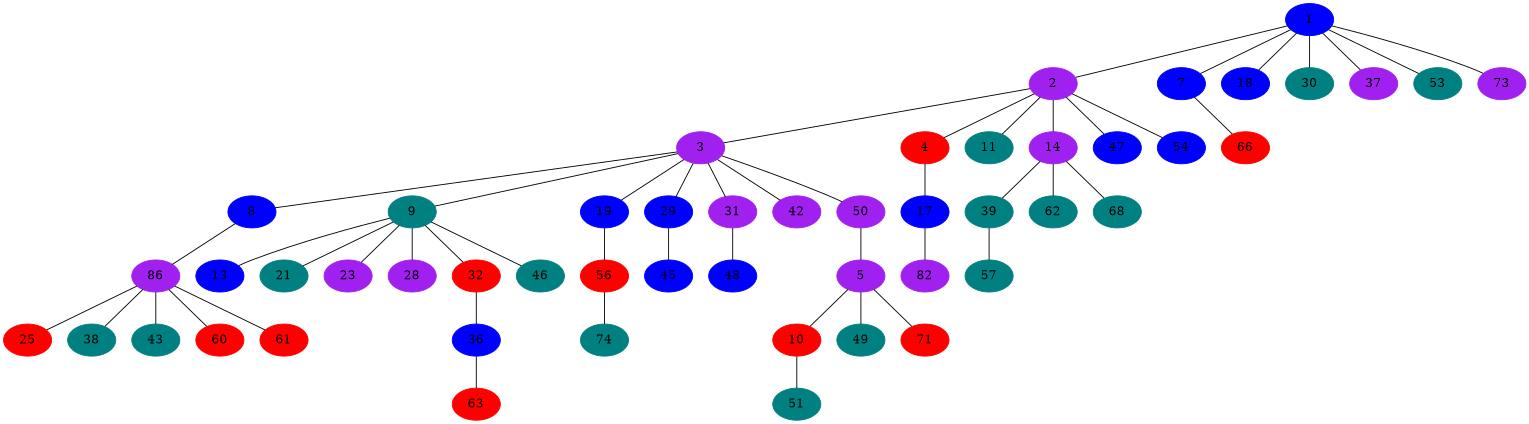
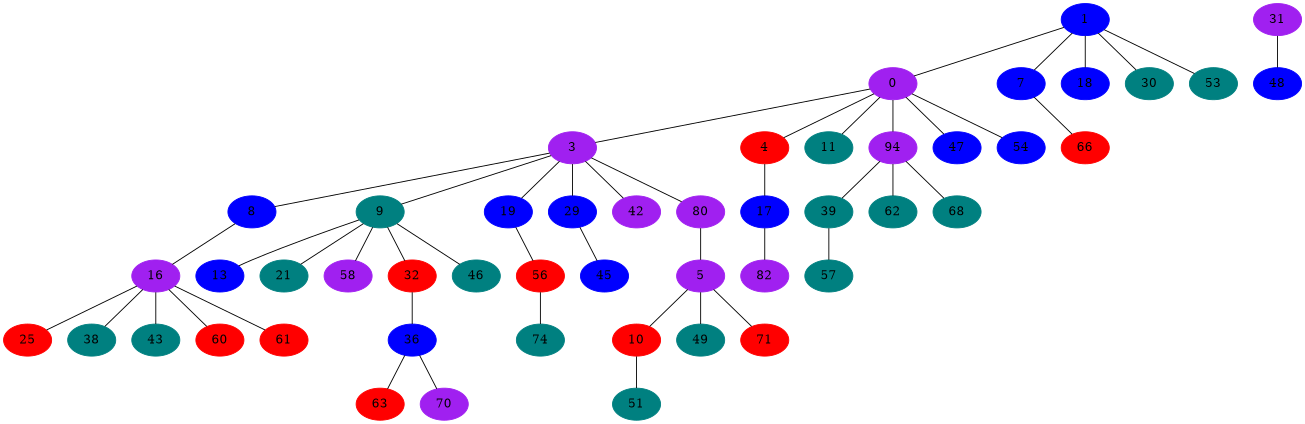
(1053, 84) -> (893, 84)
(1374, 84) -> none
(1502, 84) -> none
(1053, 148) -> (893, 148)
(717, 180) -> none
(861, 212) -> (701, 212)
(156, 276) -> (156, 276)
(348, 276) -> none
(412, 276) -> (348, 276)
none -> (444, 404)
